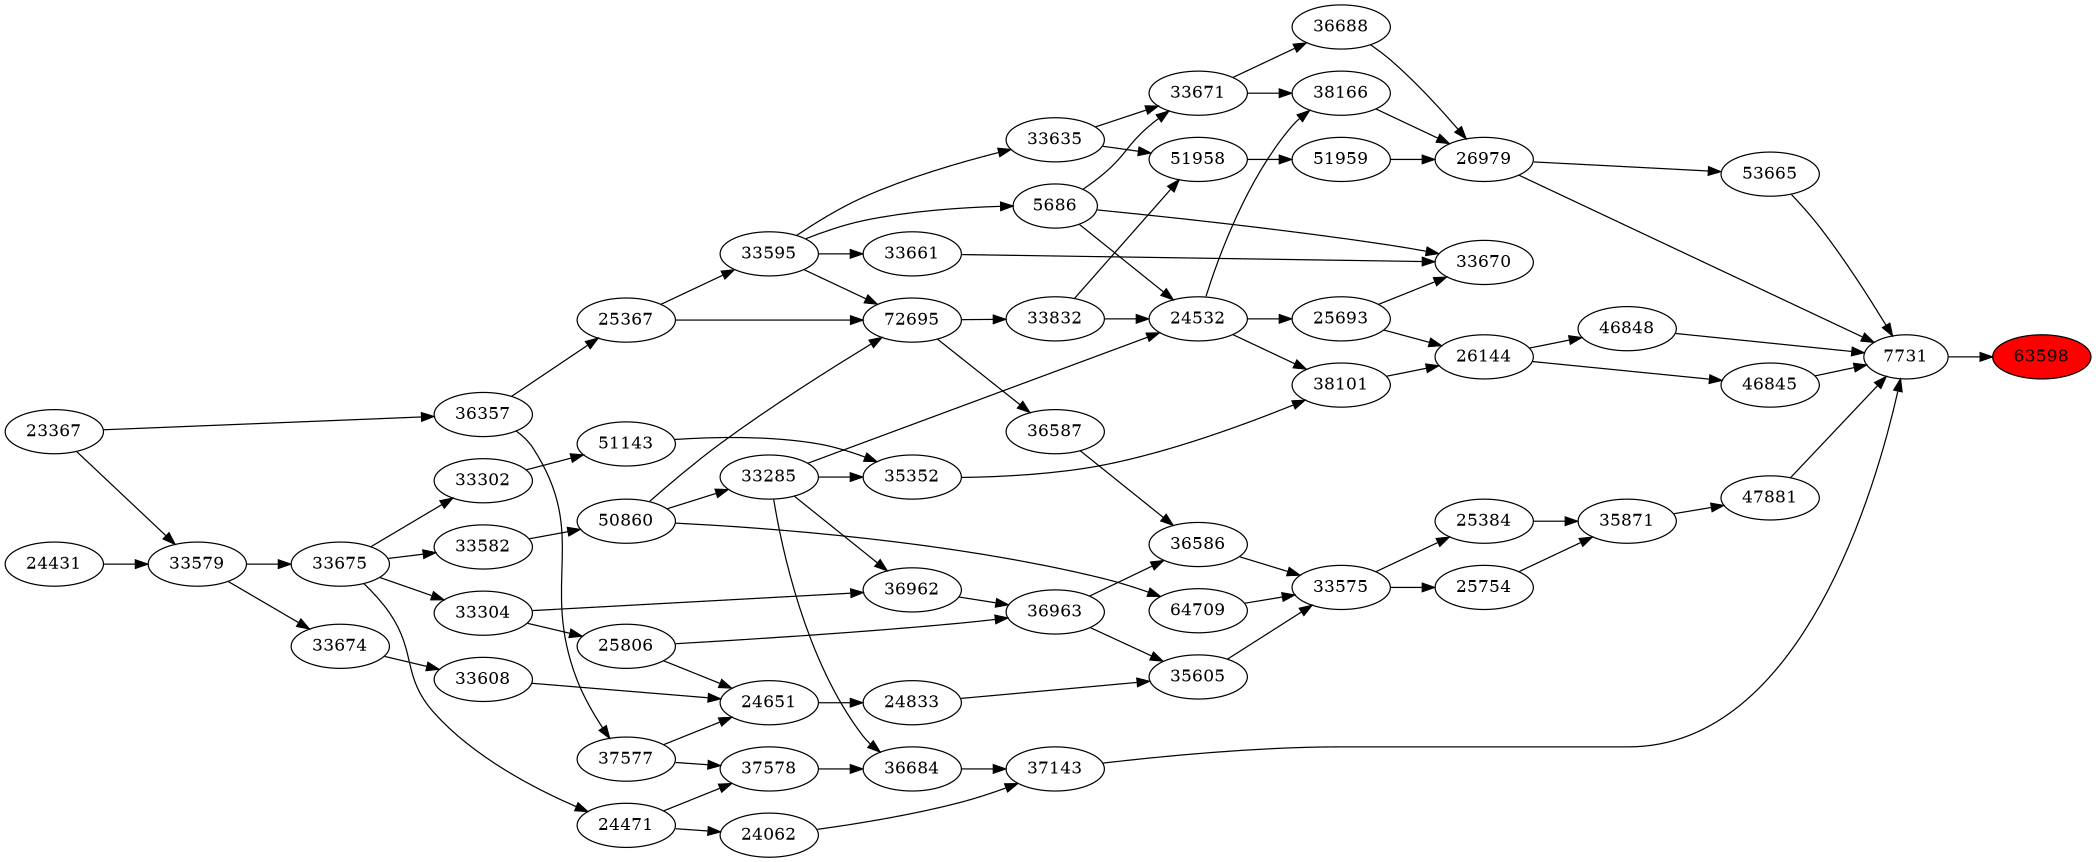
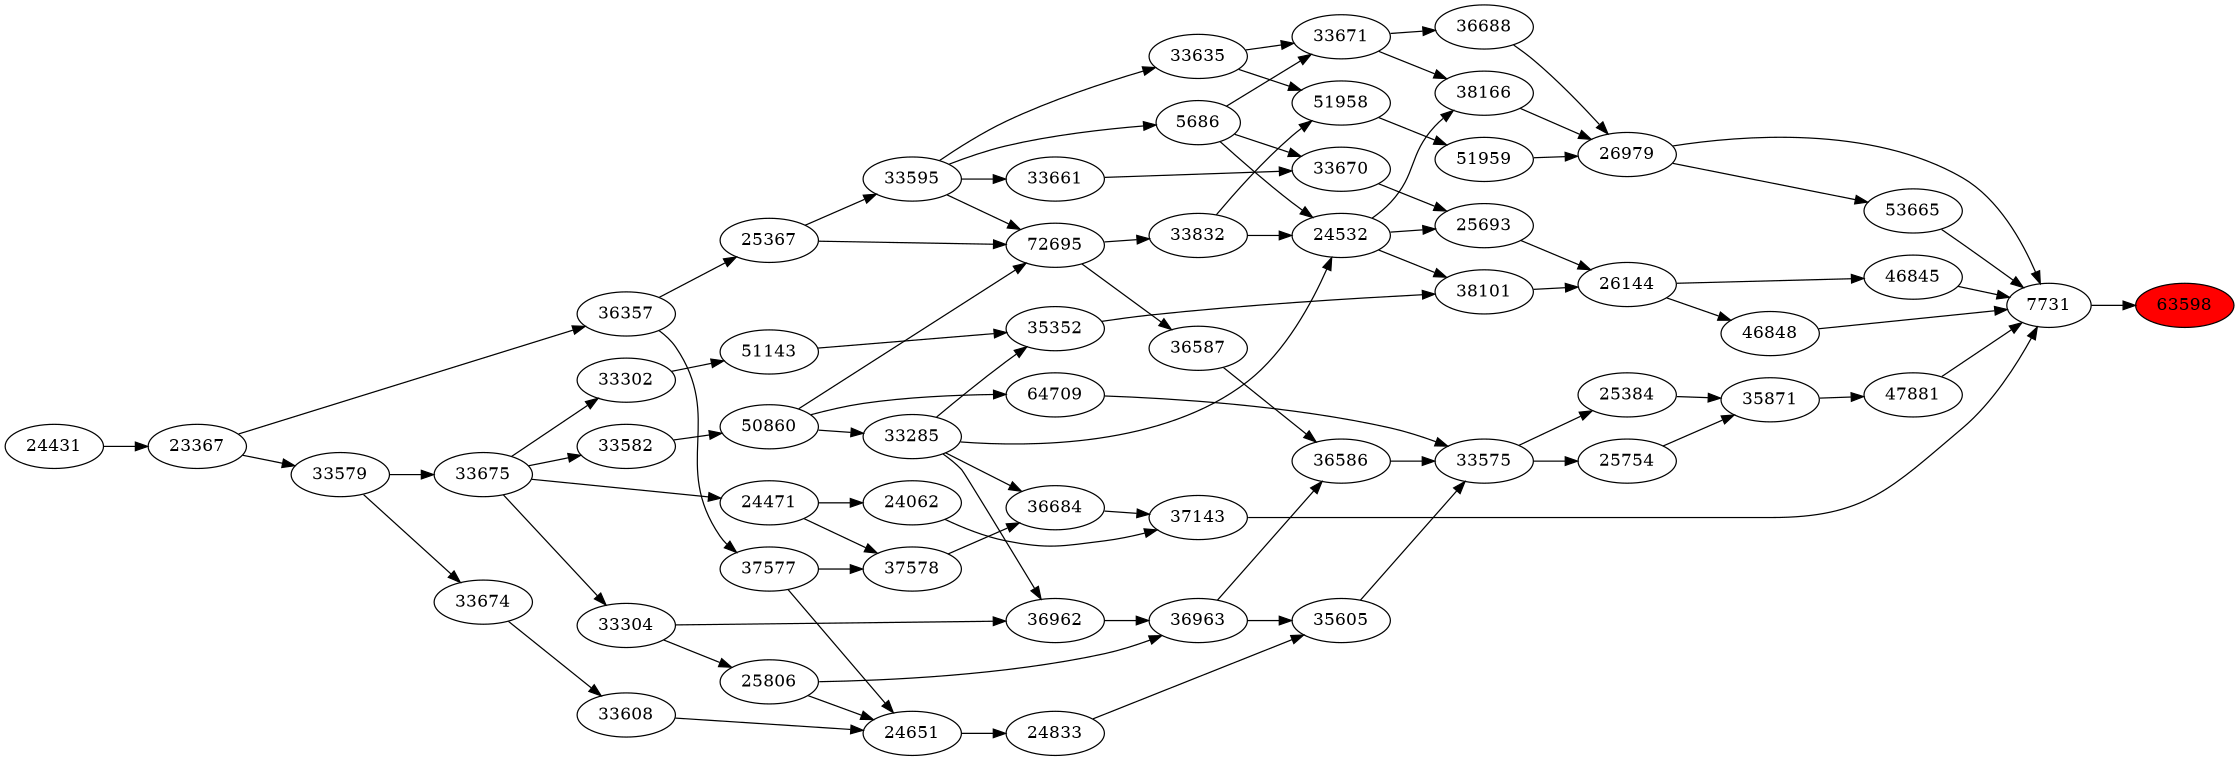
(1407, 293) -> (1407, 195)
(120, 564) -> (120, 446)
